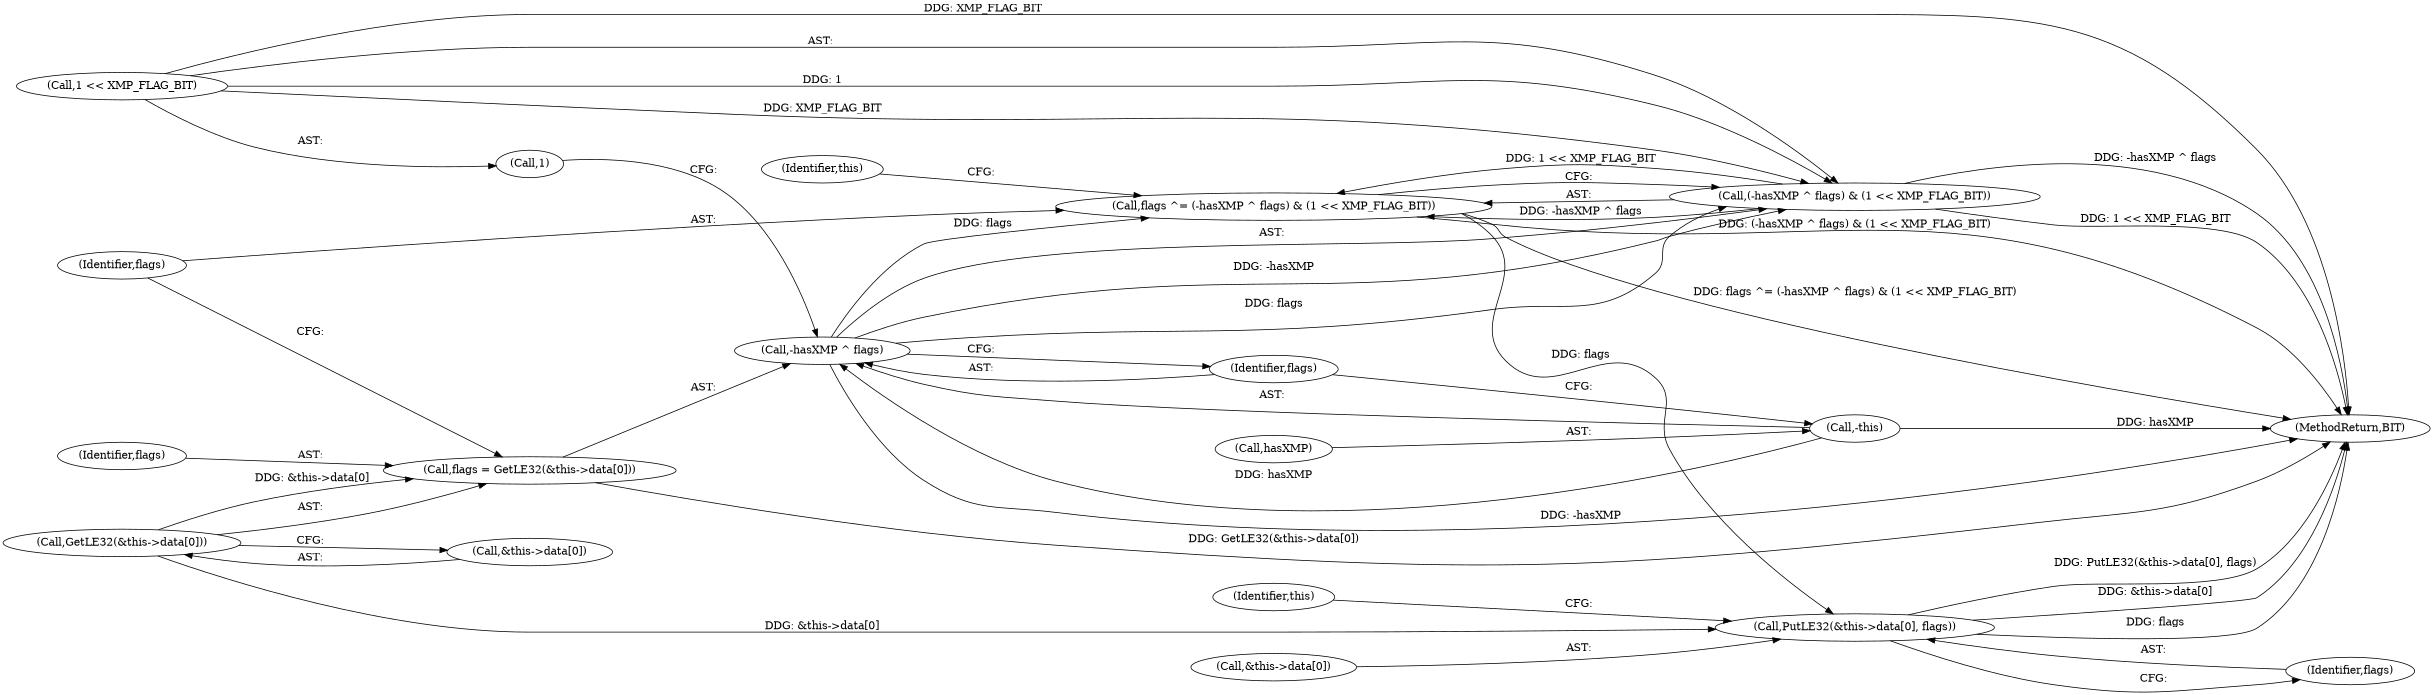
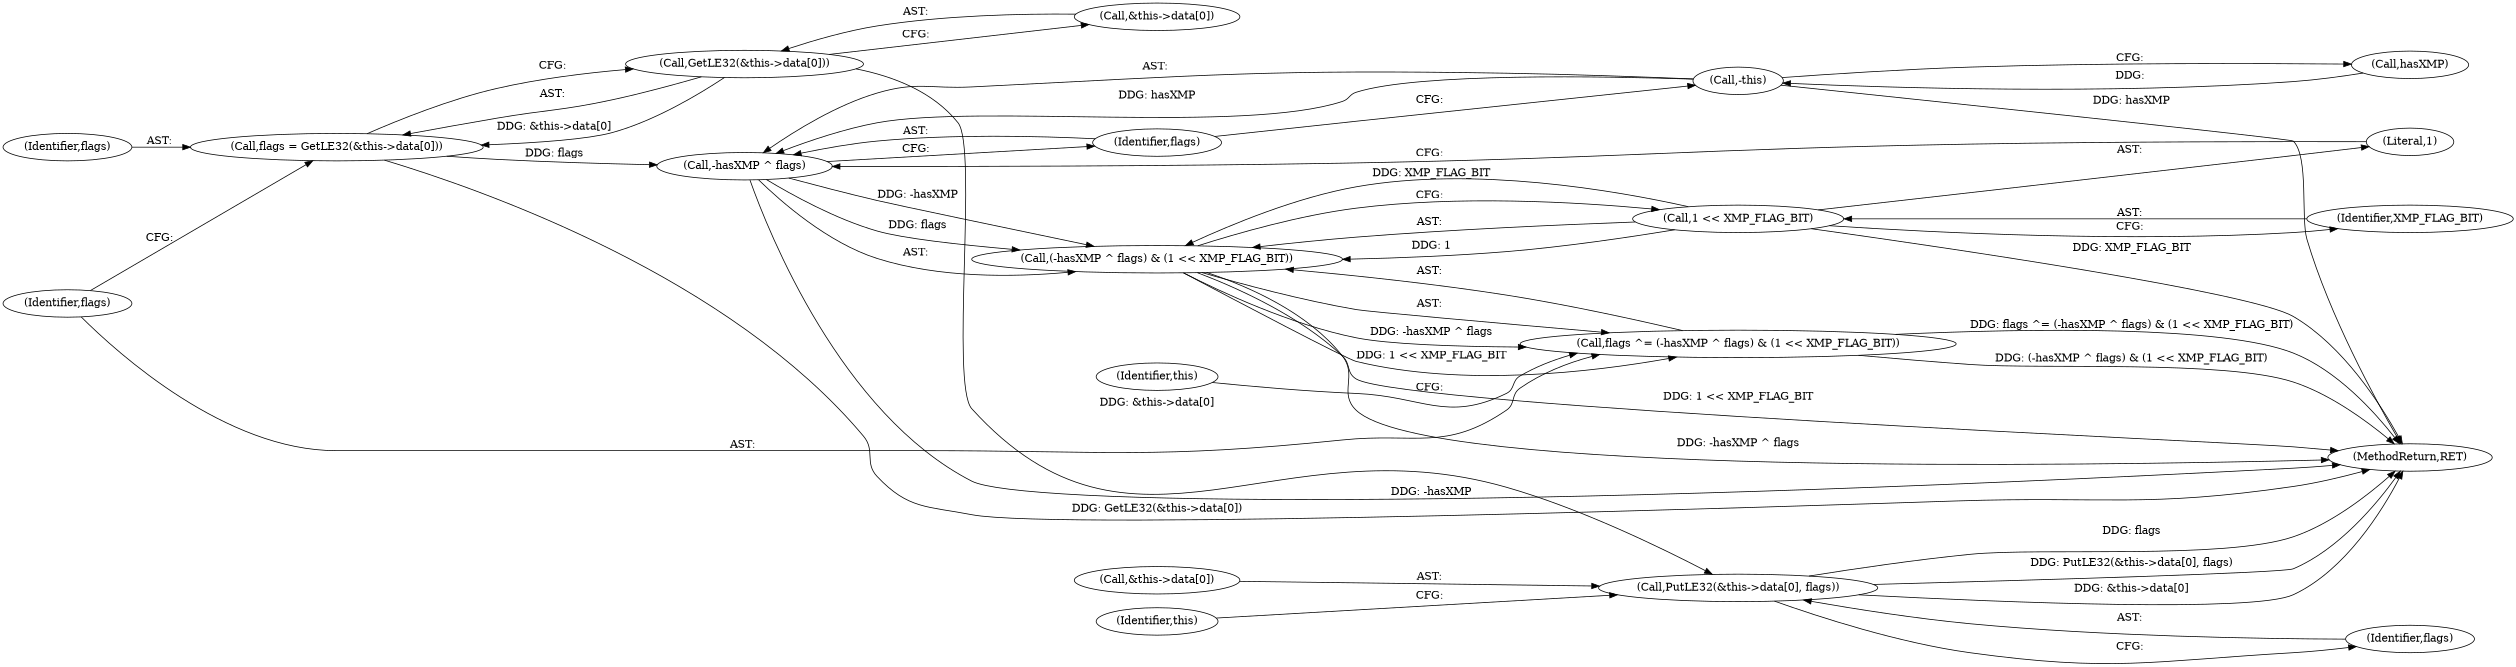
none -> (2063, 65)
none -> (493, 89)
(530, 164) -> (2410, 142)
(1581, 177) -> (1431, 271)
none -> (1422, 203)
none -> (2410, 219)
(966, 237) -> none
(1644, 370) -> none
(705, 388) -> (554, 154)
(2350, 429) -> (2410, 458)
(1581, 432) -> (2132, 76)
